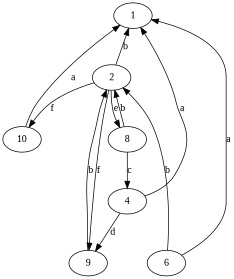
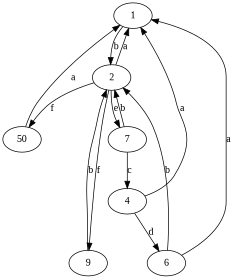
none -> (114, 41)
(126, 47) -> (126, 47)
(22, 139) -> (22, 139)
(127, 139) -> (127, 139)
(110, 229) -> (145, 229)
